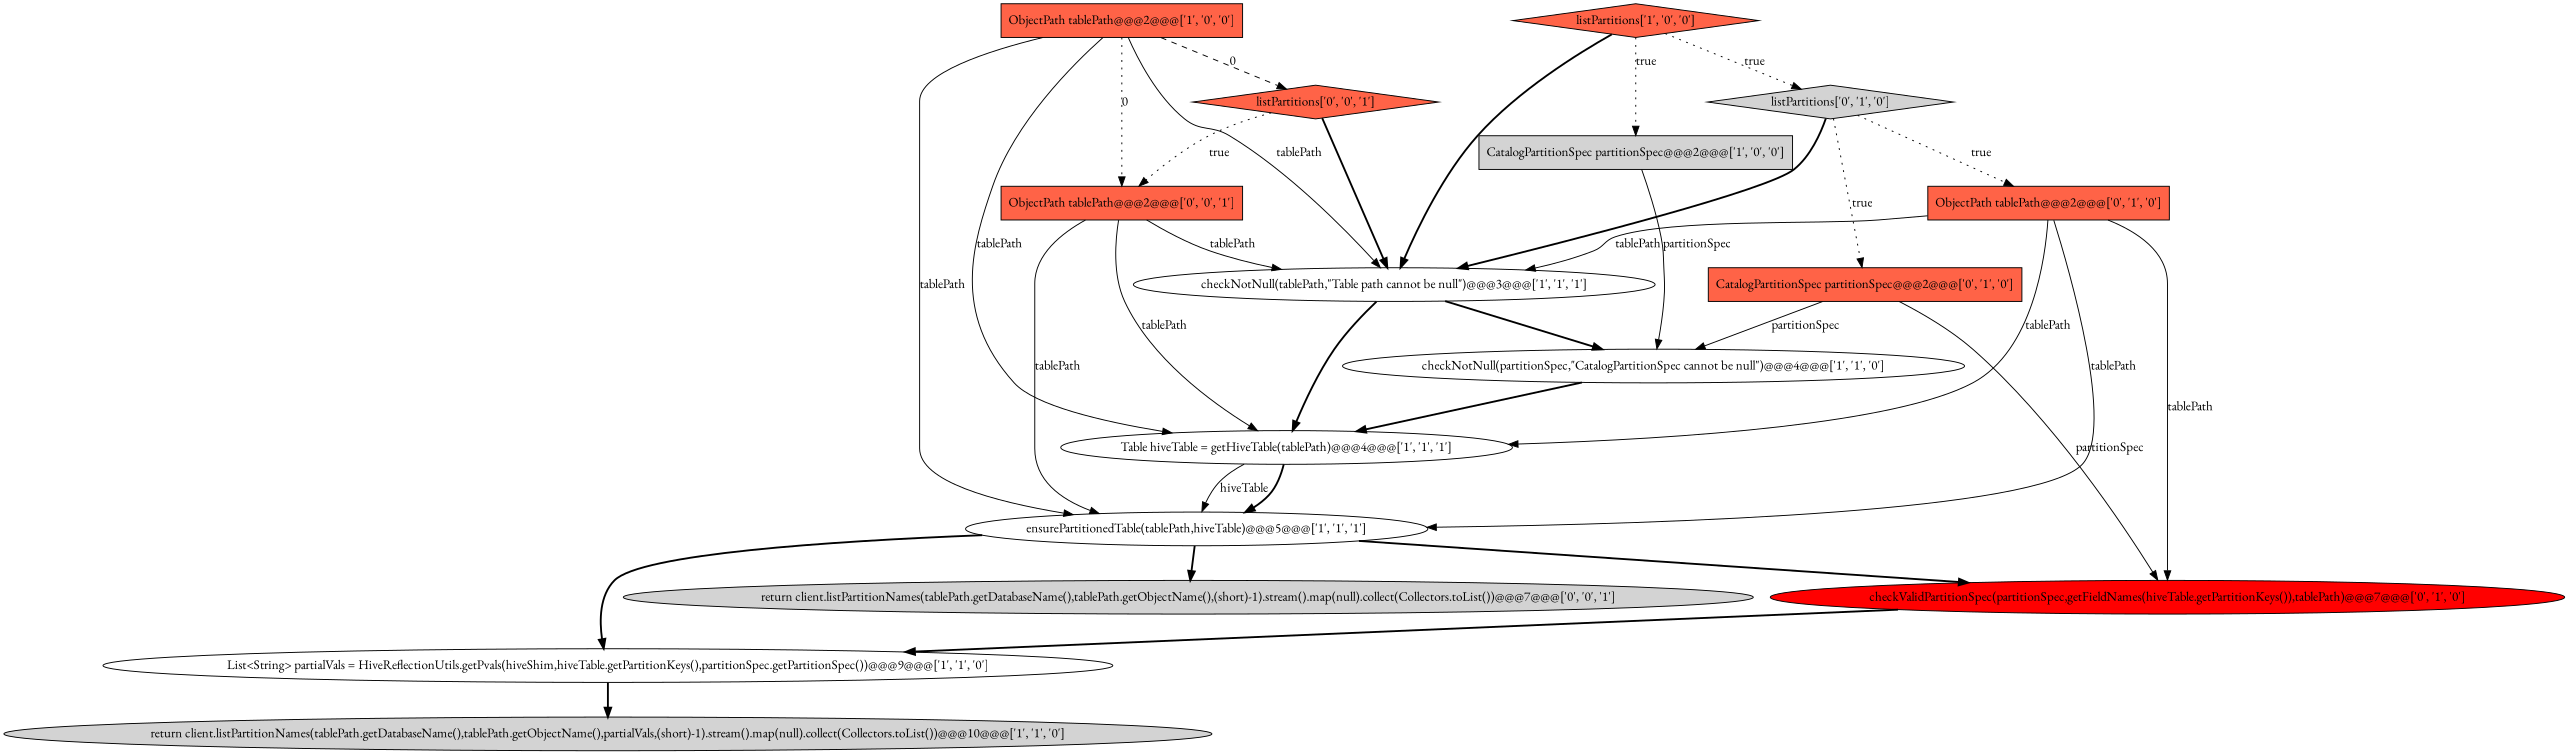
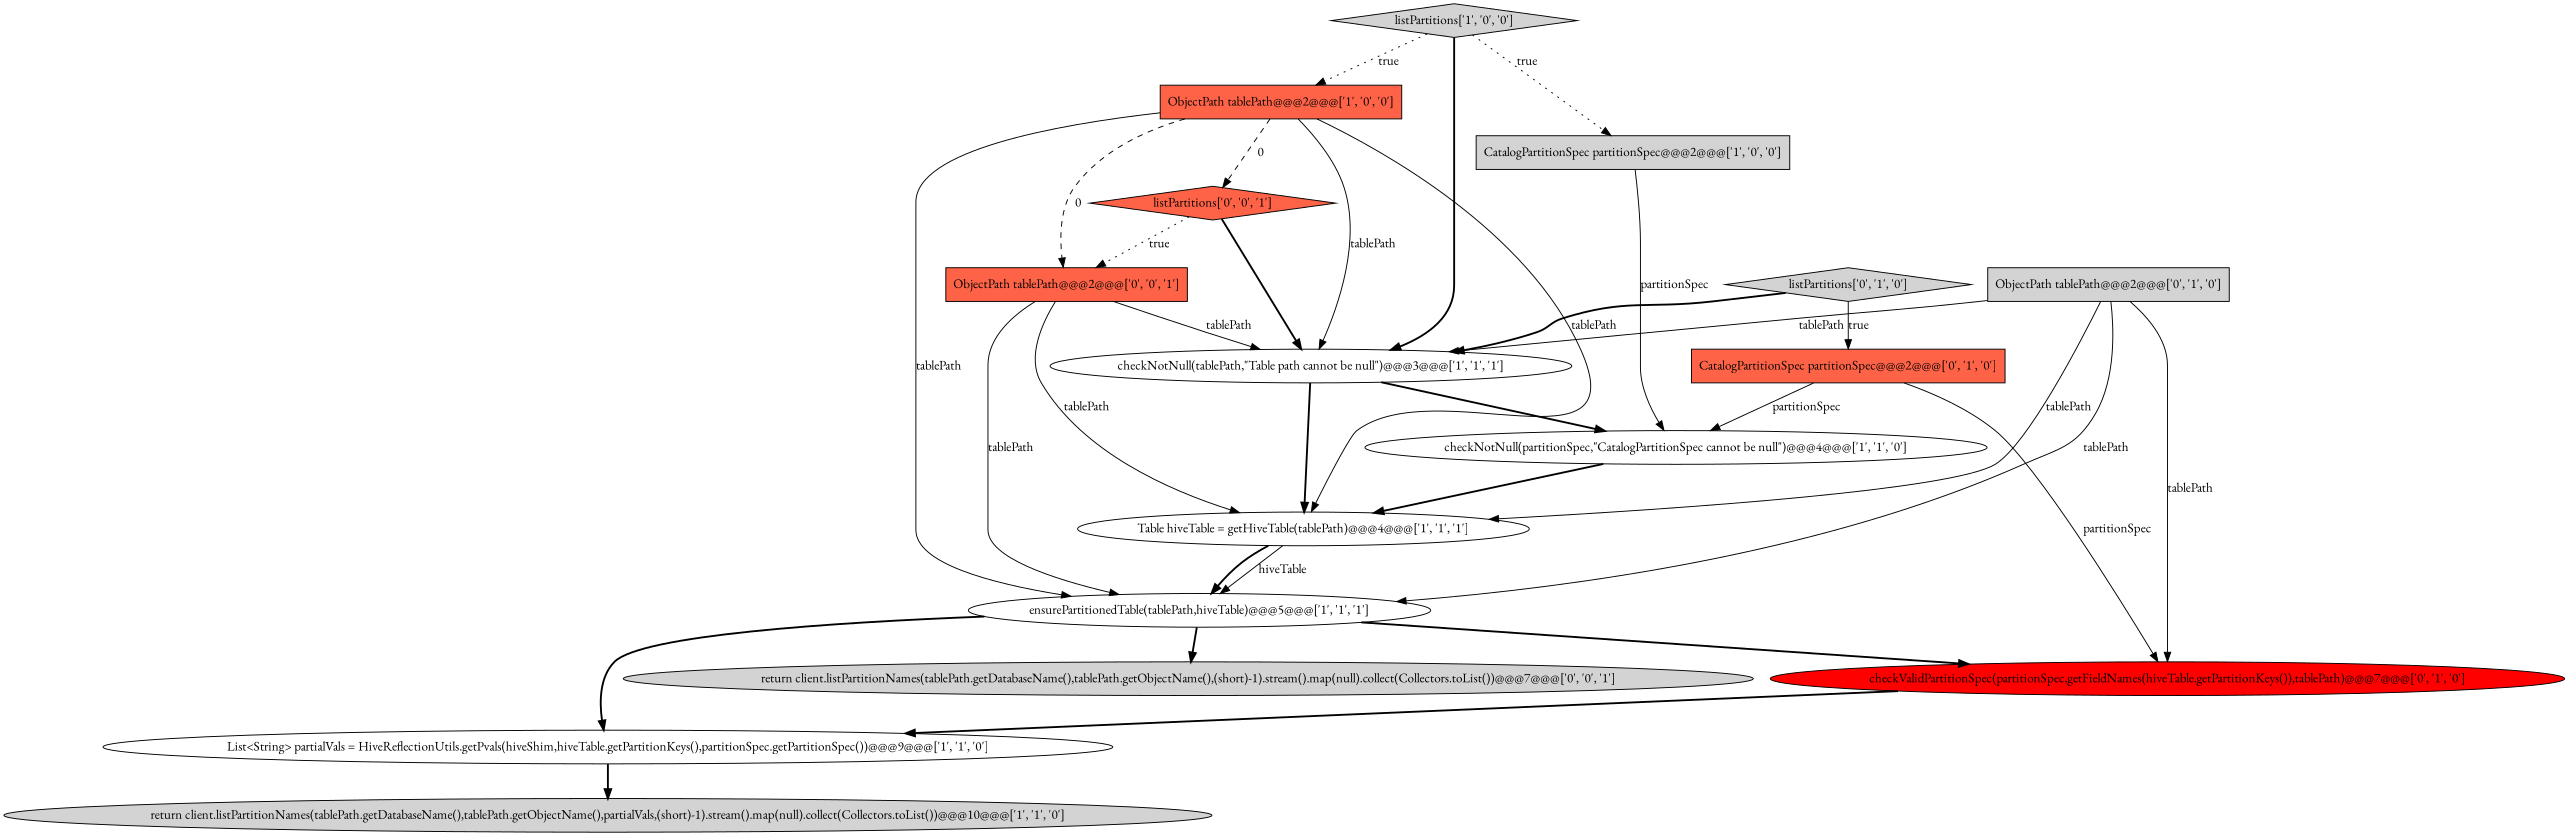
(1636, 21) -> (1454, 21)
(1729, 60) -> (1376, 57)
(1122, 107) -> (1094, 166)
(1931, 149) -> none
(1847, 188) -> (1848, 321)
(2049, 203) -> (2108, 285)
